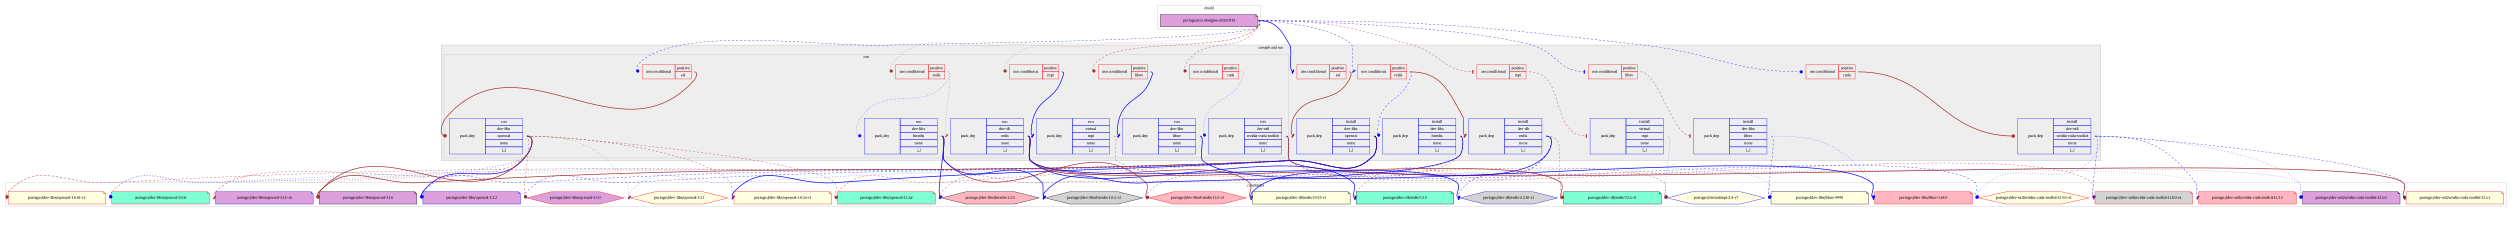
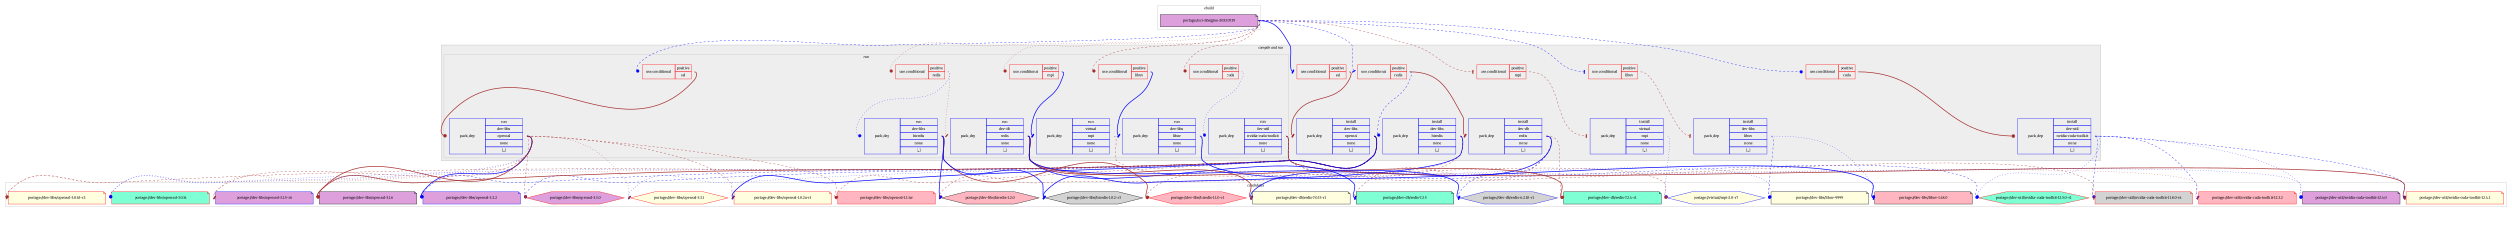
(887, 198) -> (887, 198)
(1716, 198) -> (1716, 198)
(1924, 198) -> (1924, 198)
(2034, 198) -> (2034, 198)
